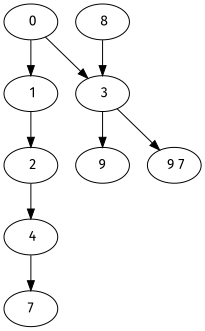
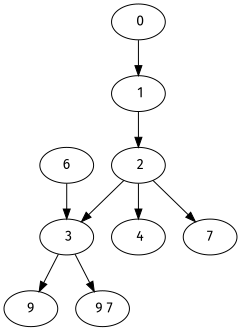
(103, 22) -> (67, 165)
(63, 54) -> (106, 198)
(31, 268) -> (171, 198)
